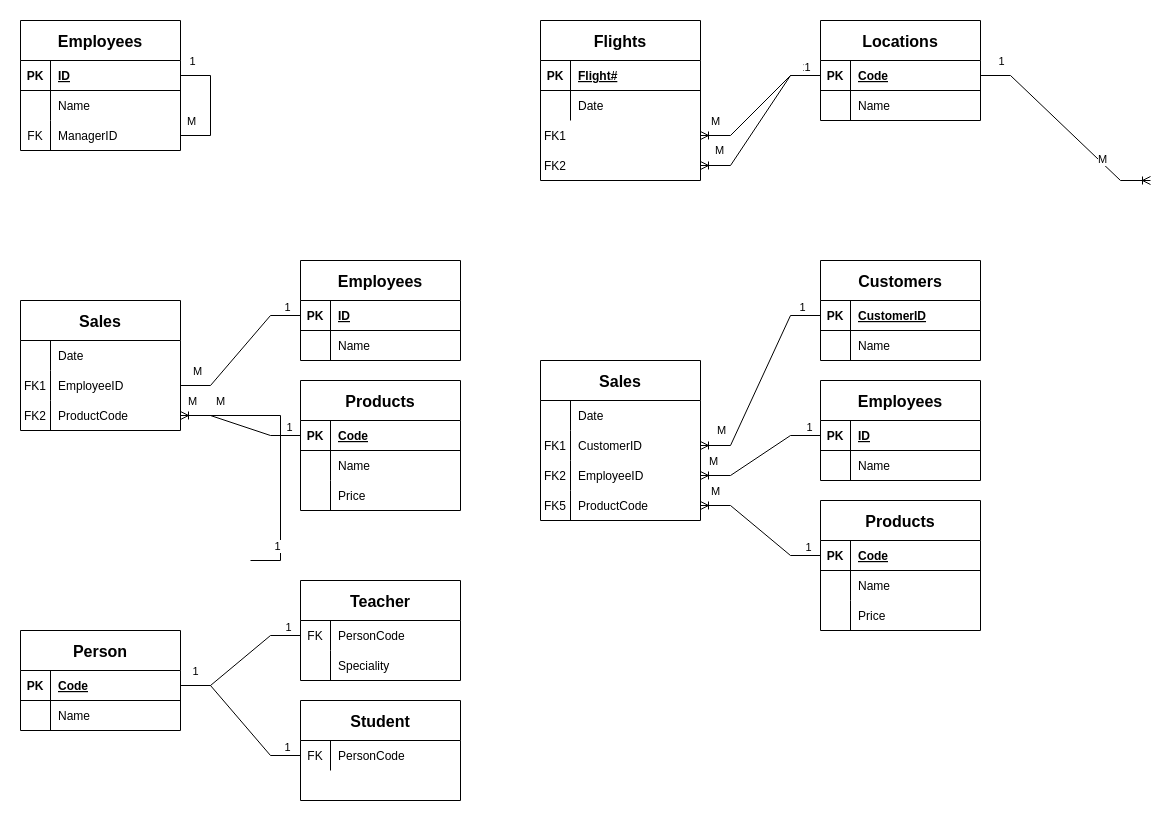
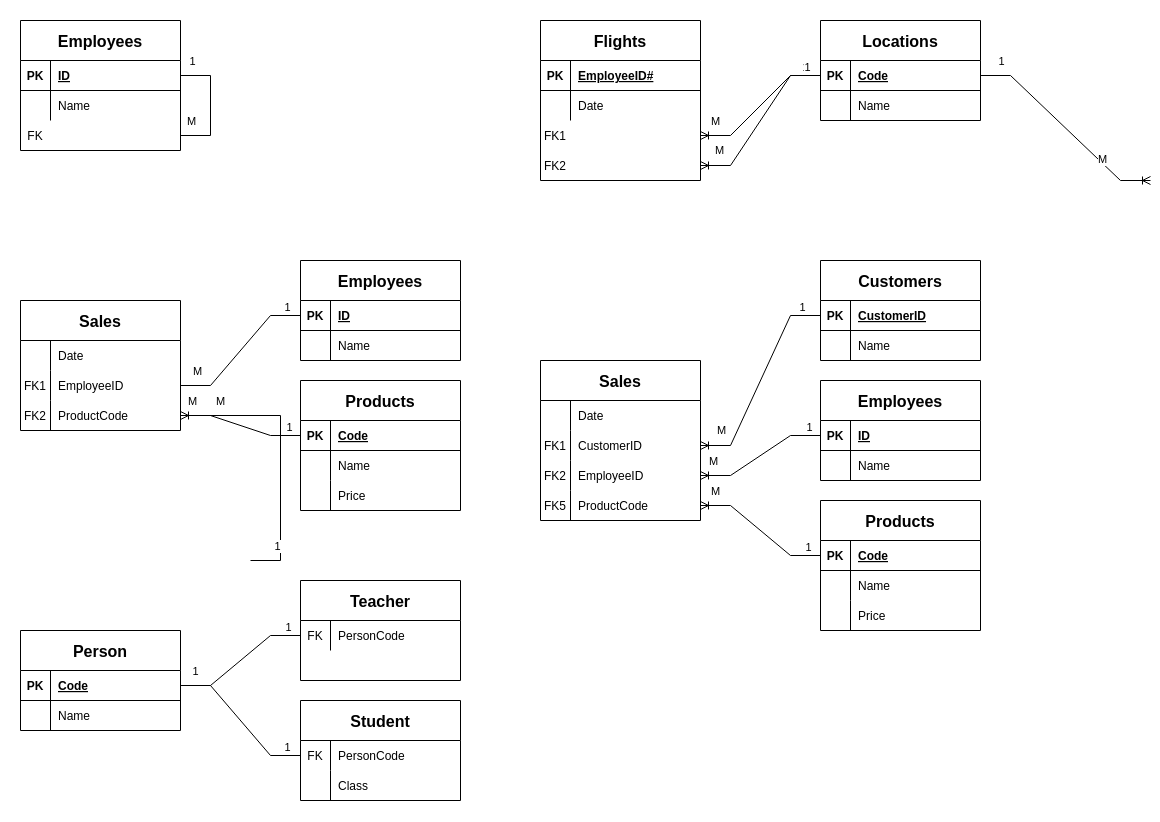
(598, 76) -> (613, 76)
(116, 136) -> none
(396, 666) -> none
none -> (396, 786)
